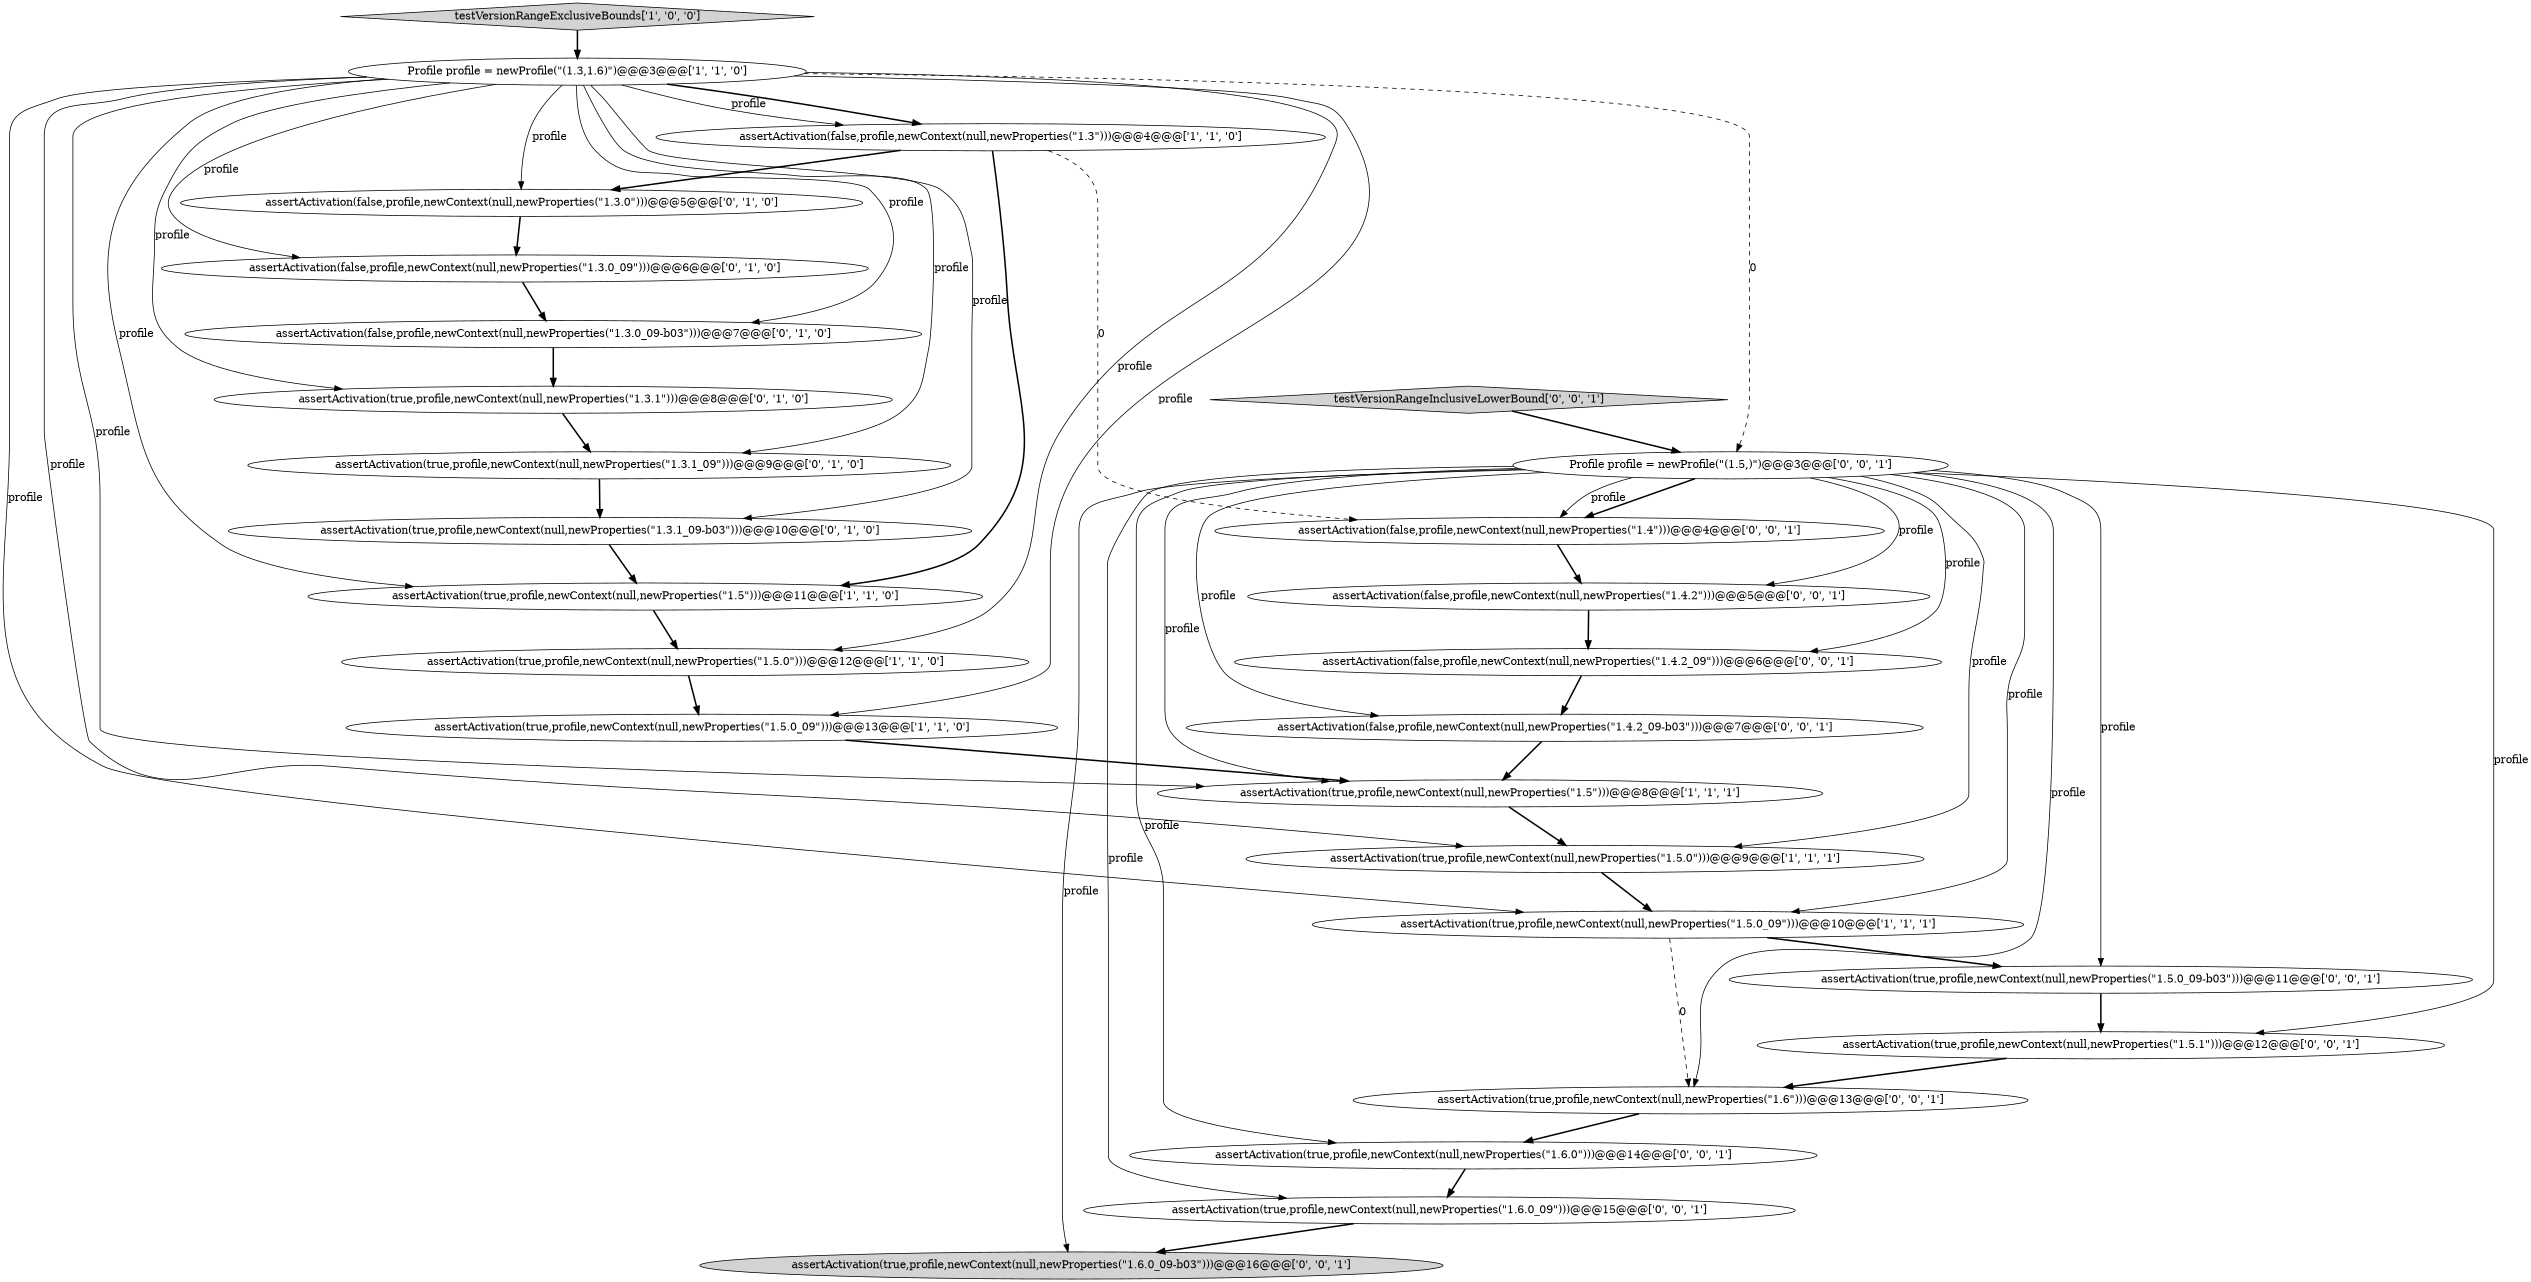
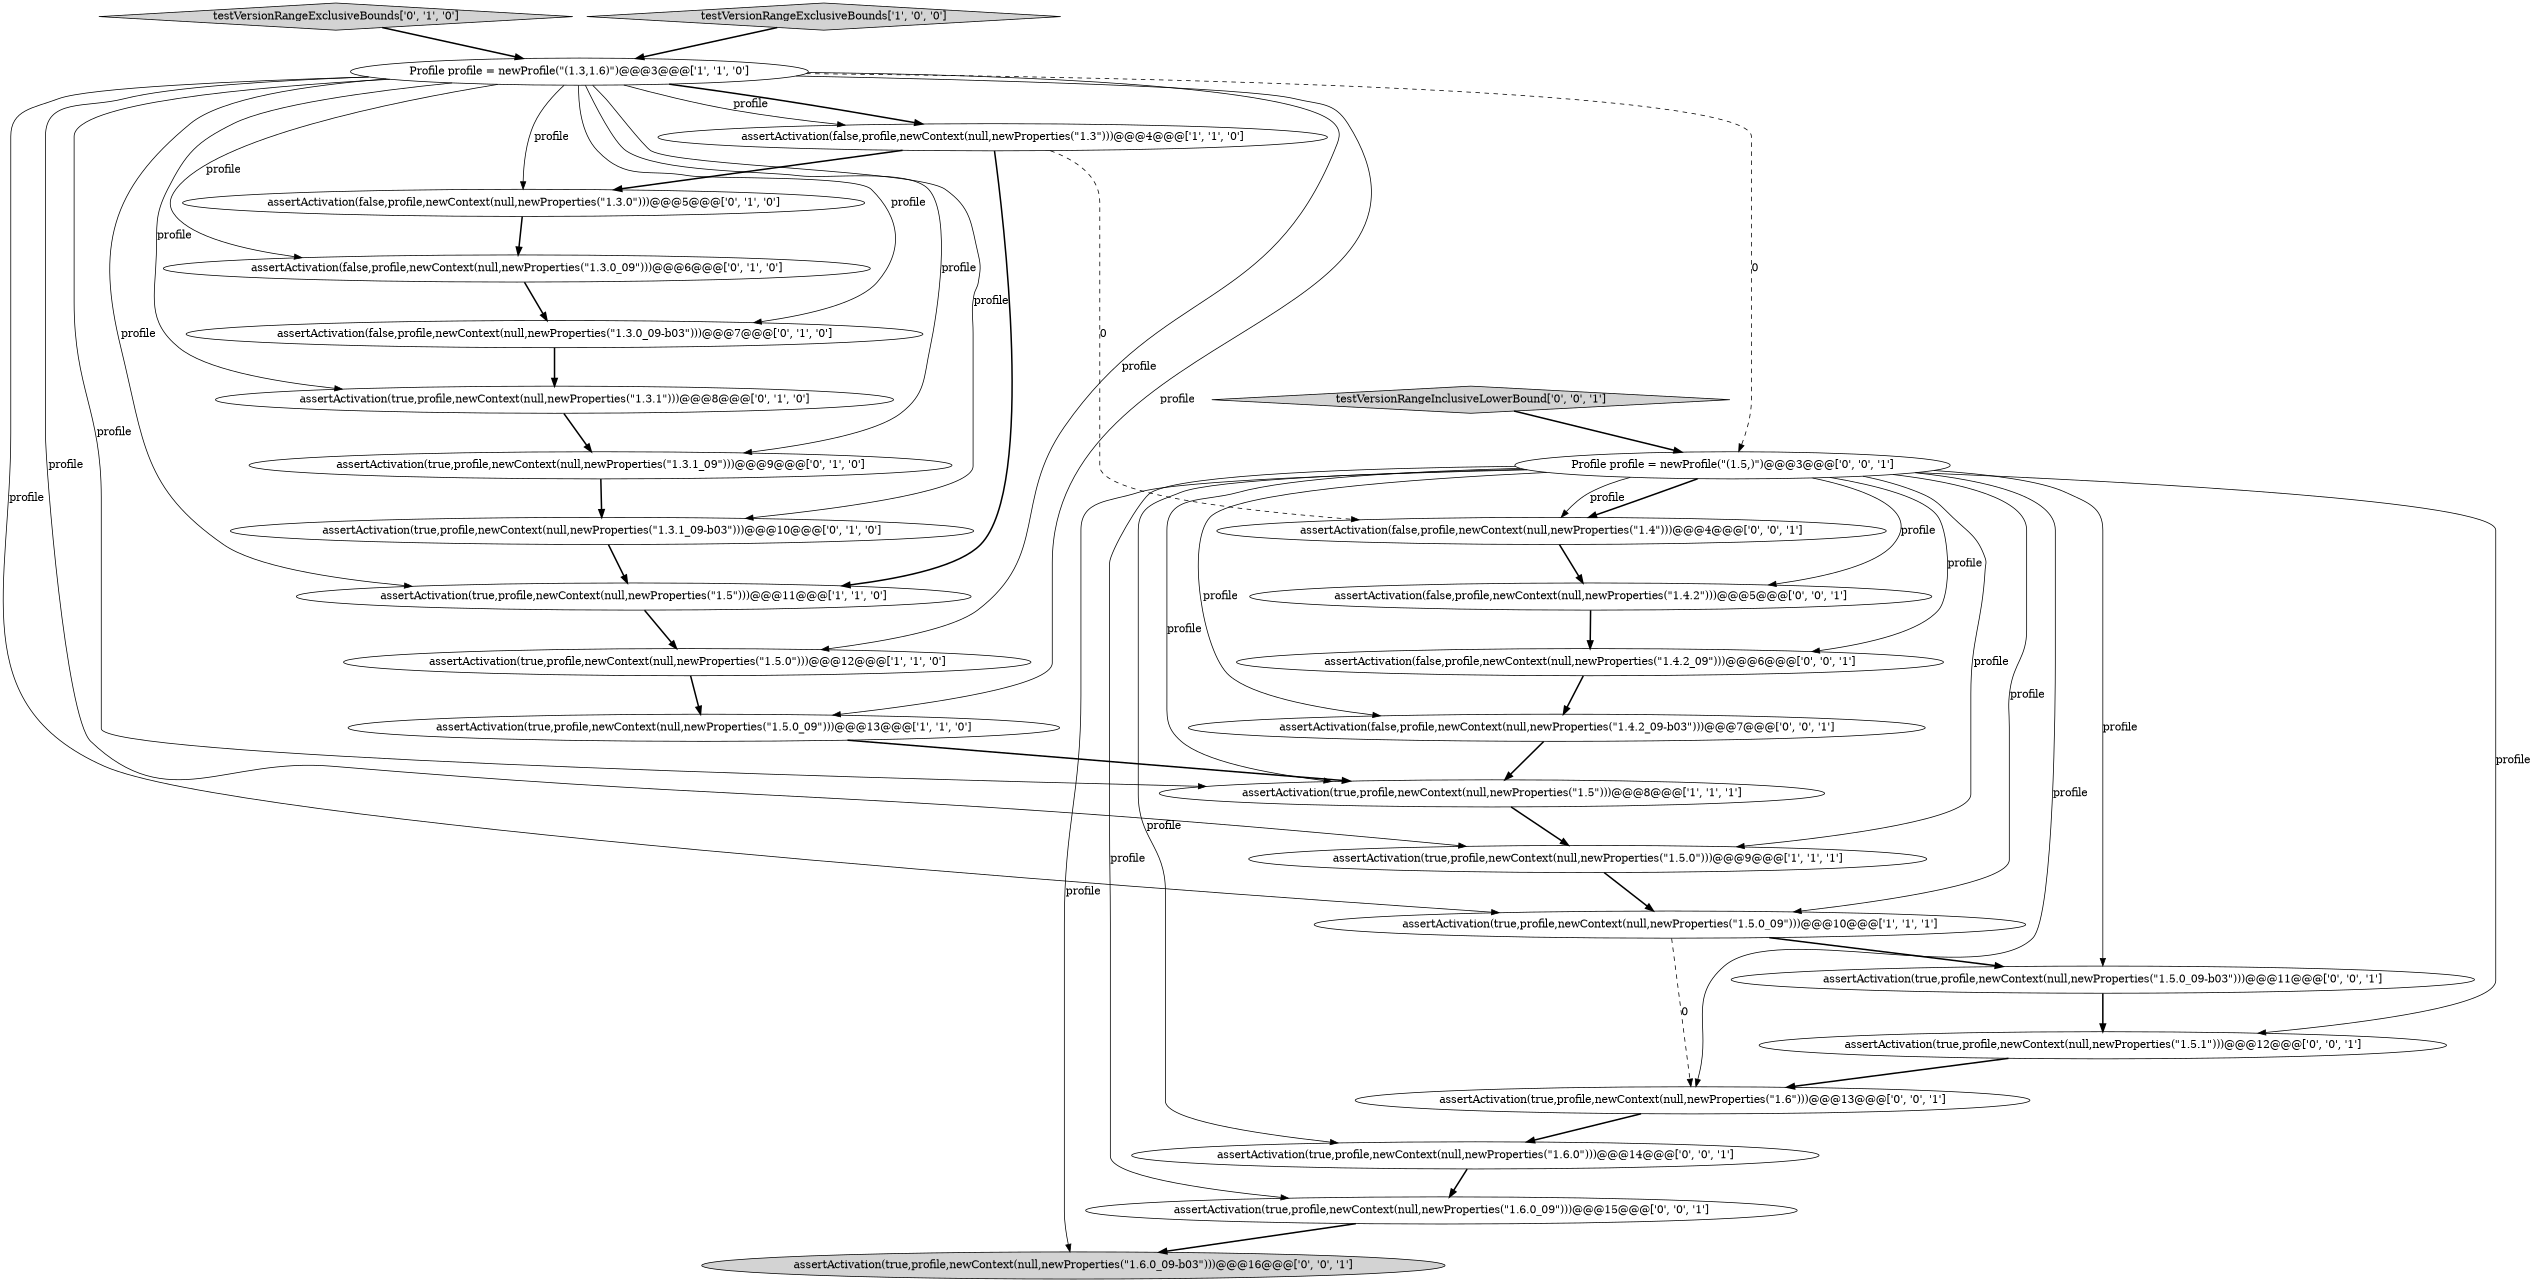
none -> (336, 17)
